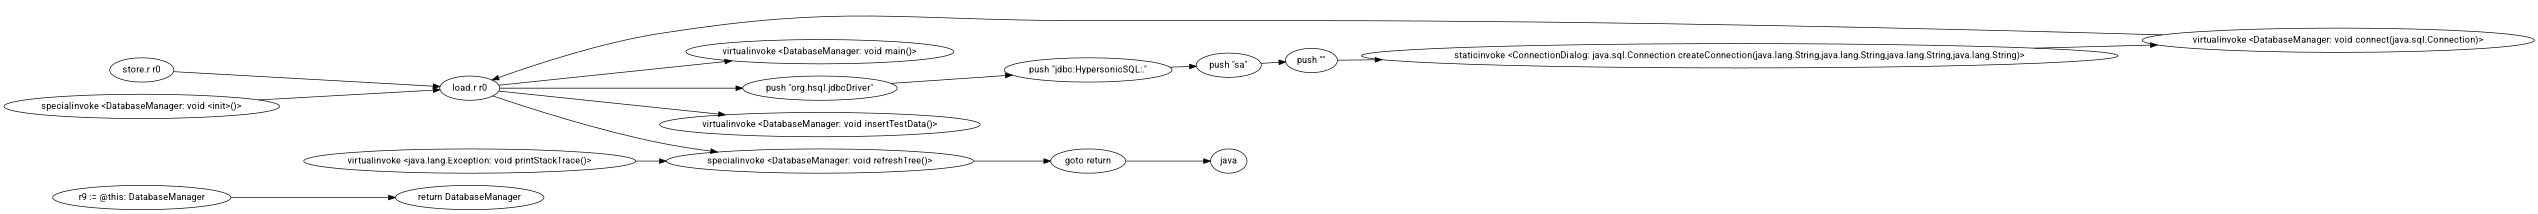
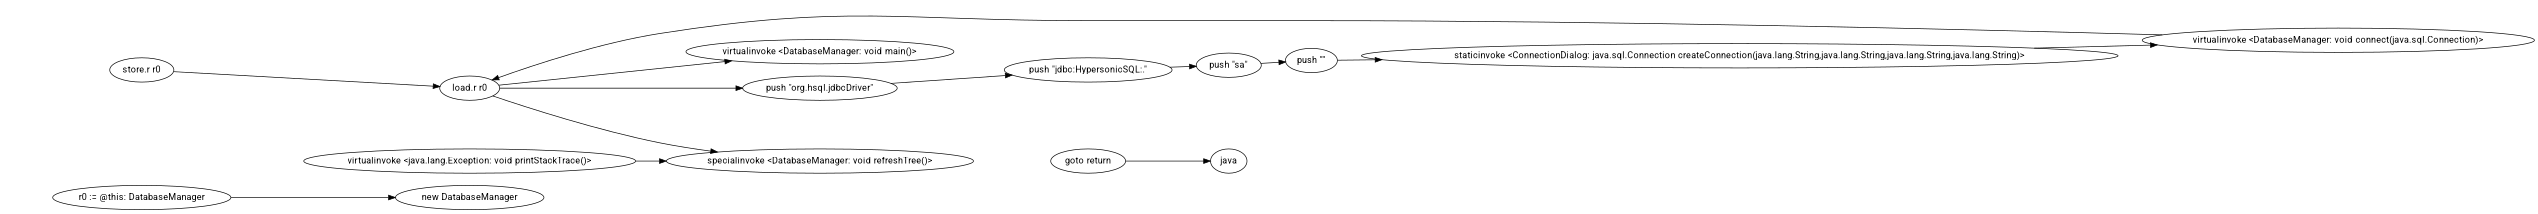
(142, 106) -> none
(820, 125) -> none
(1009, 161) -> none
(142, 198) -> (142, 198)
(470, 198) -> (470, 198)
